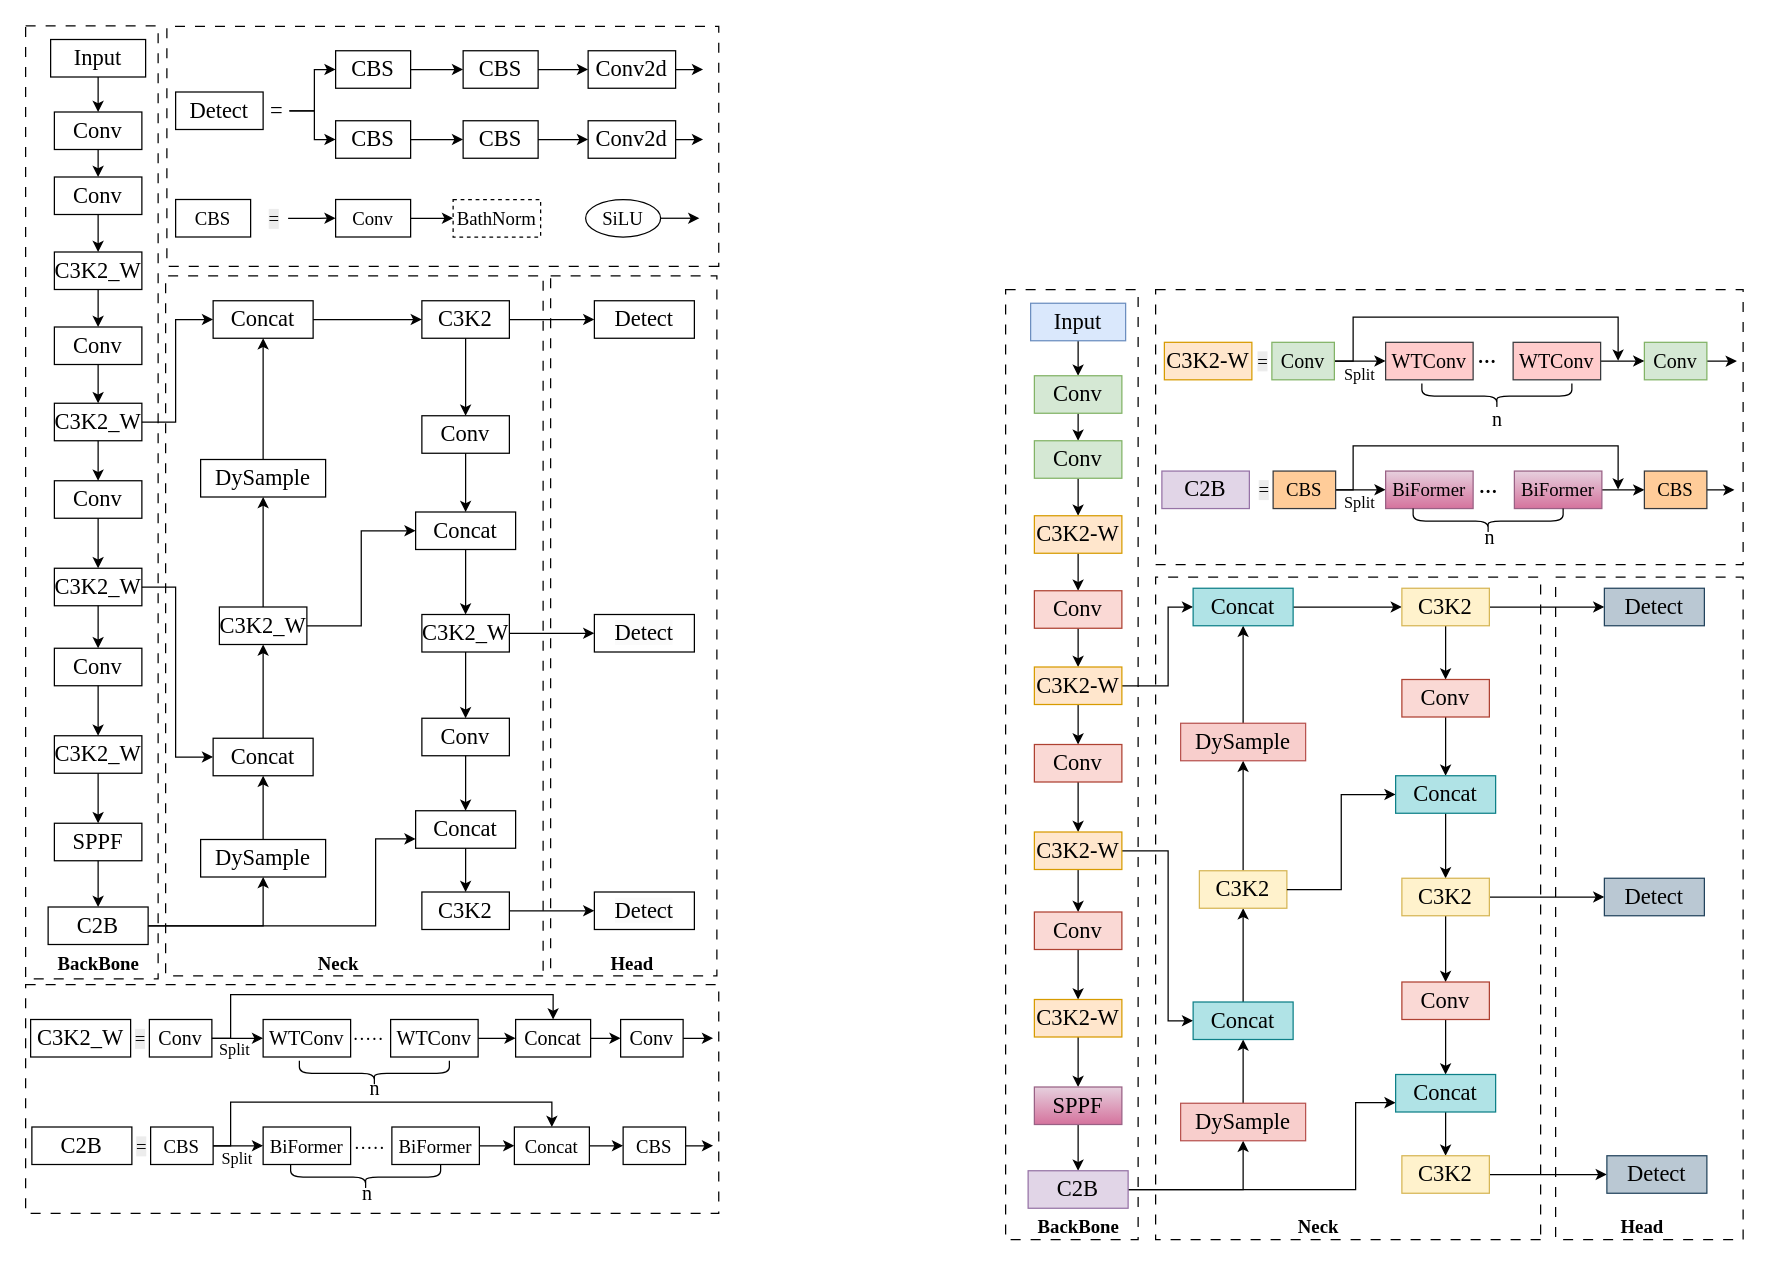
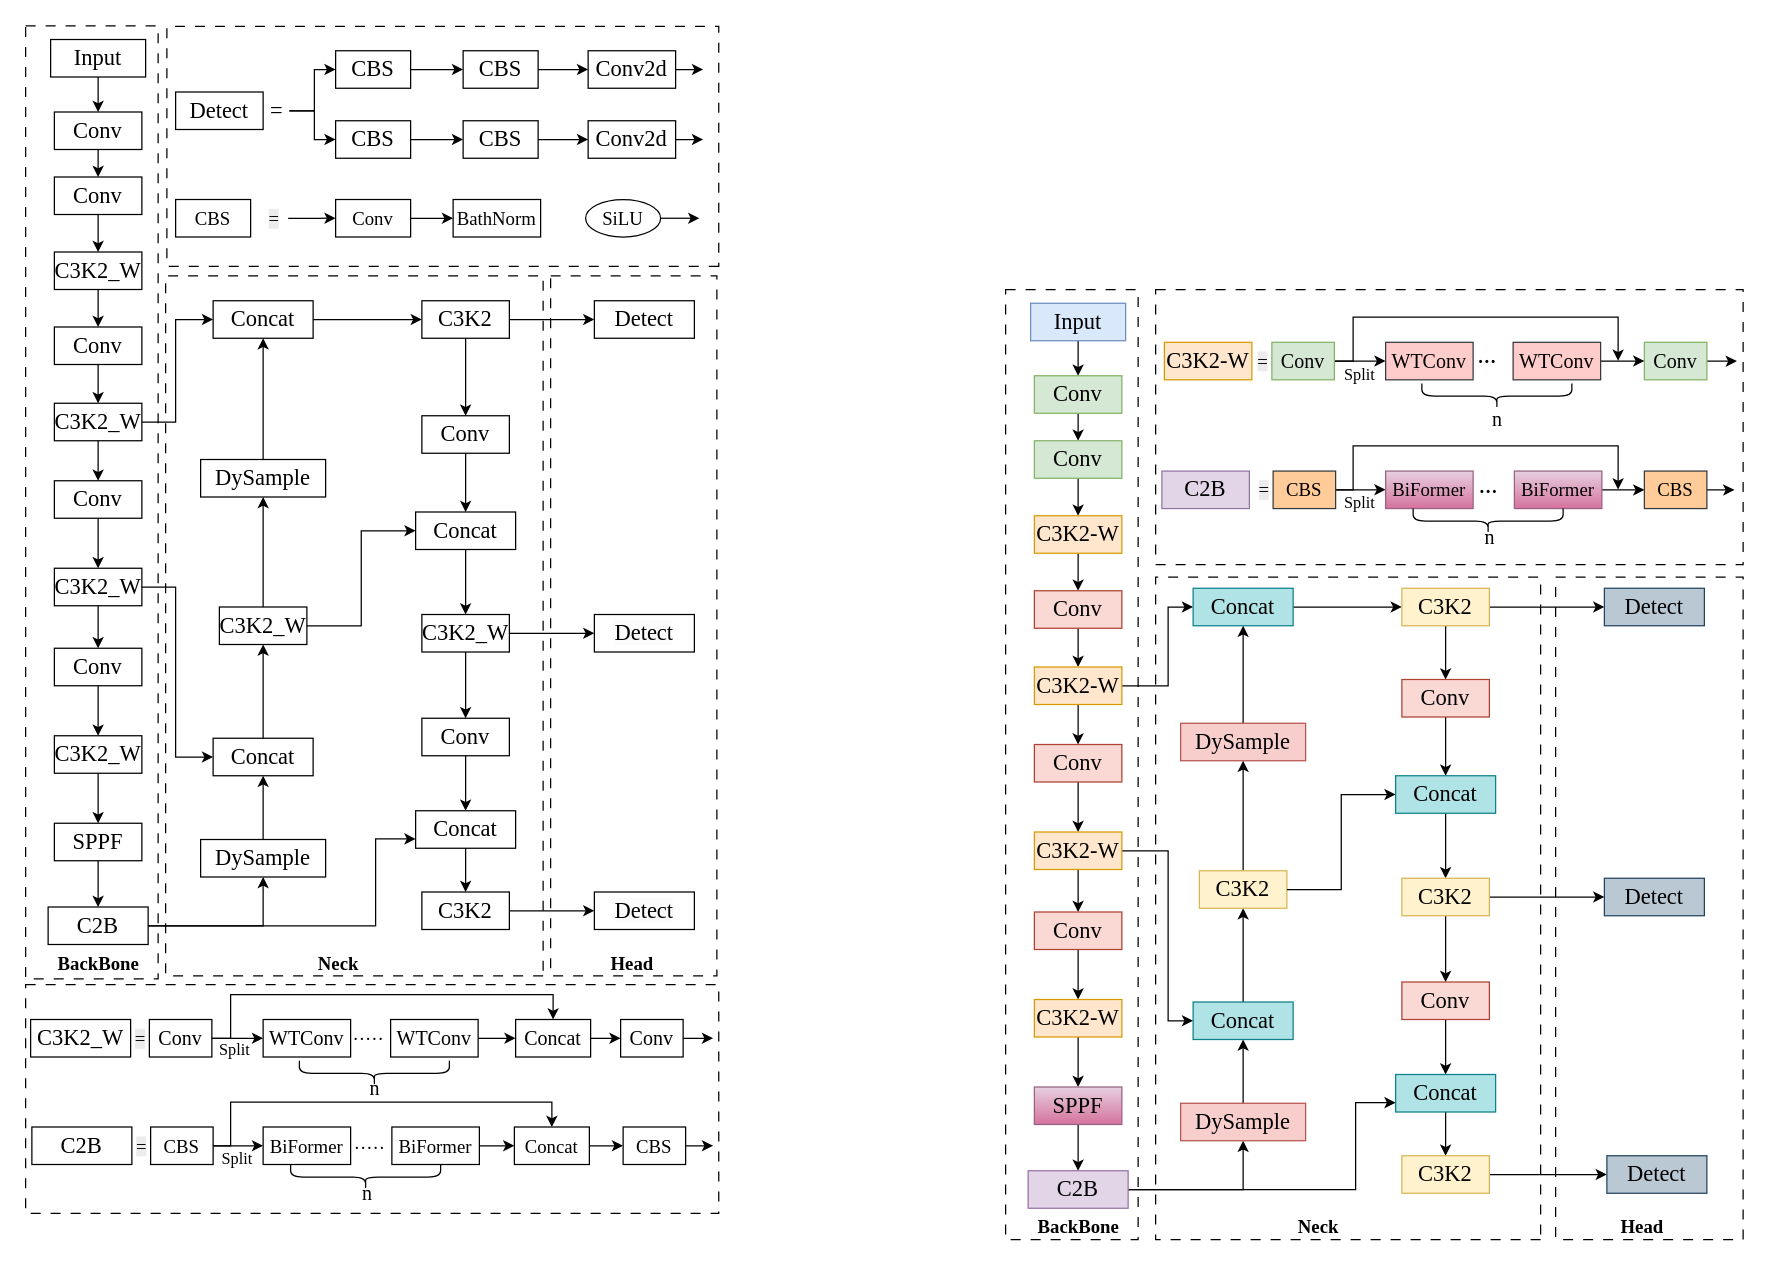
(497, 218) -> (497, 218)
